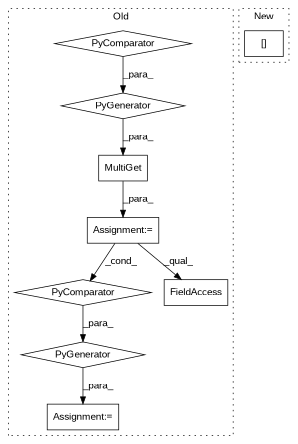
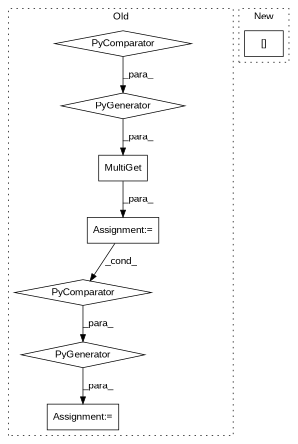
(196, 293) -> none
